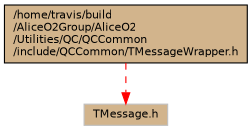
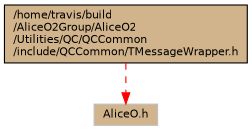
(126, 115) -> (126, 115)
